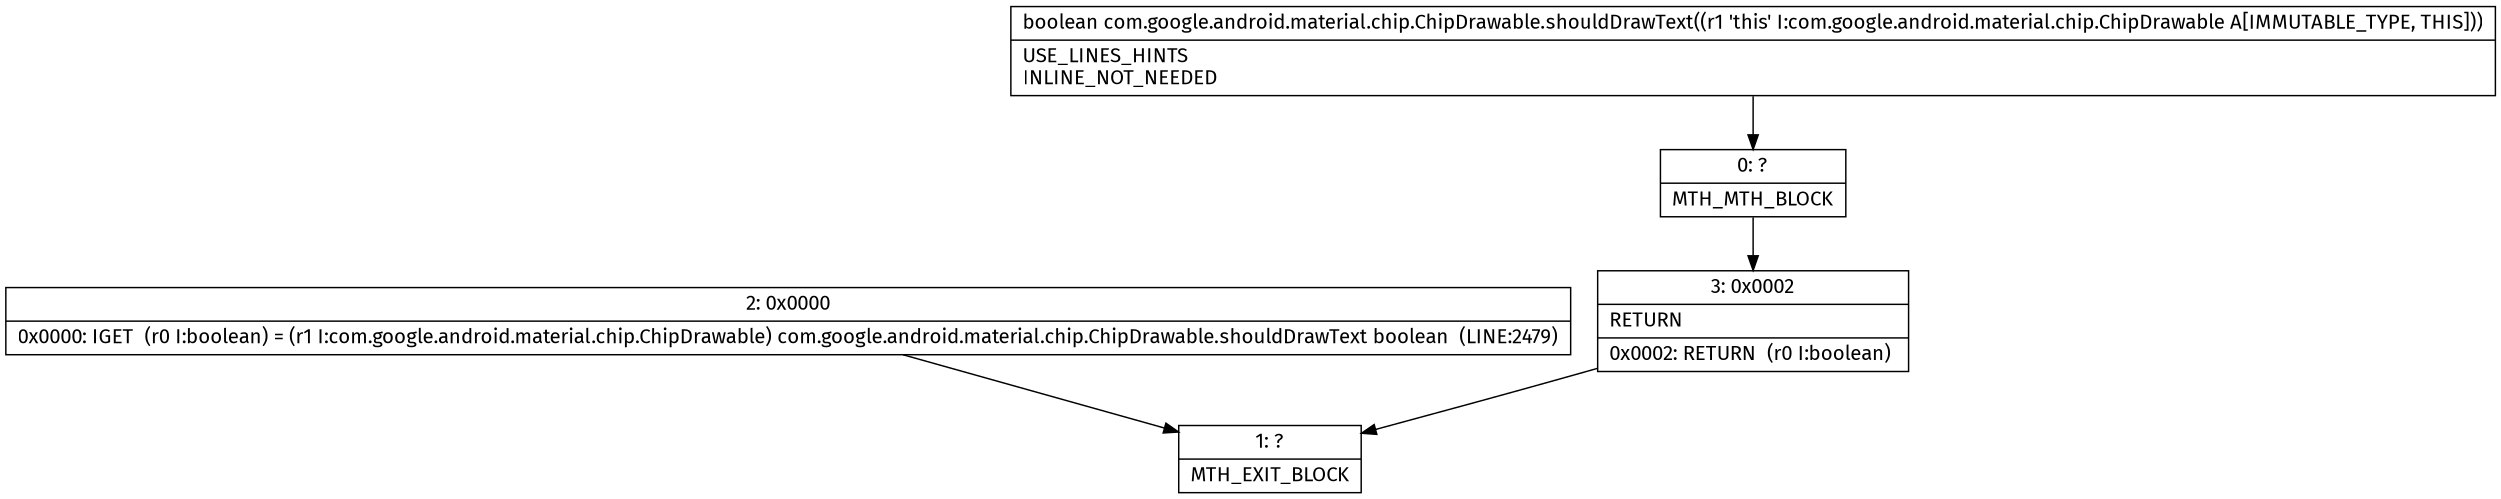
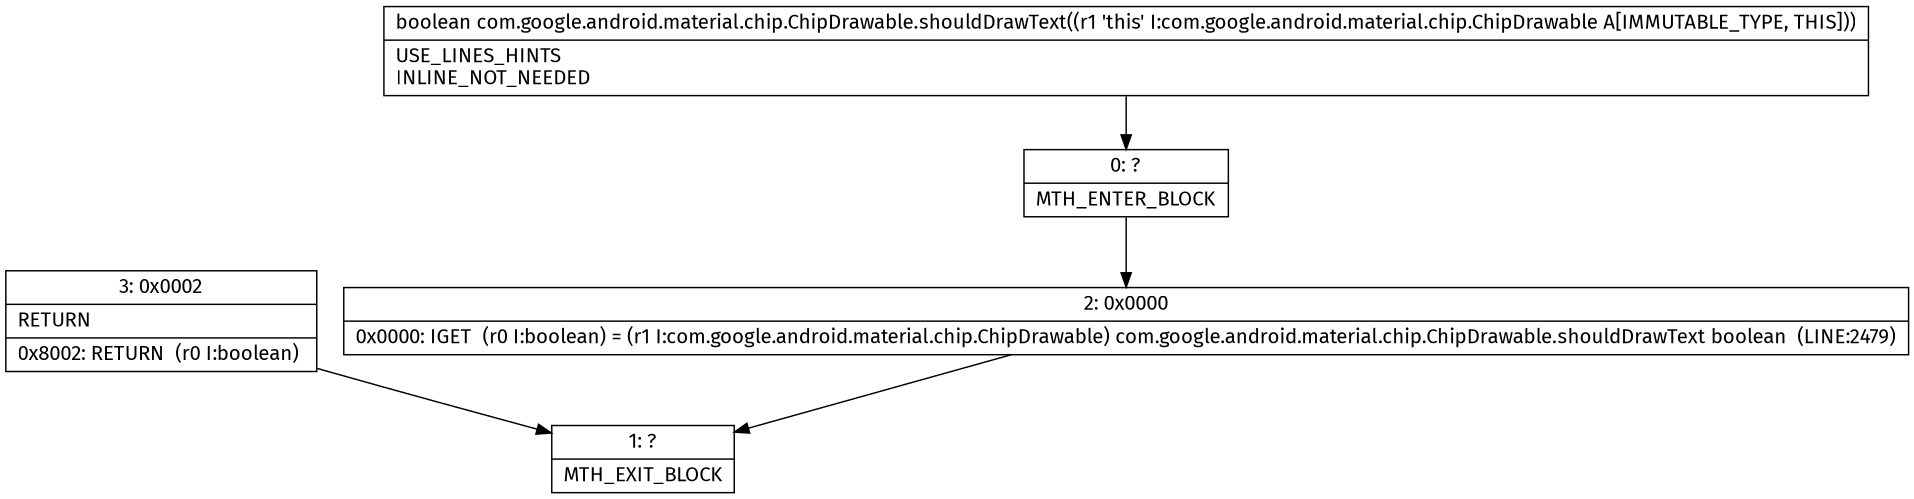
(1753, 199) -> (1126, 199)
(1753, 236) -> (1126, 245)
(1753, 354) -> (161, 354)
